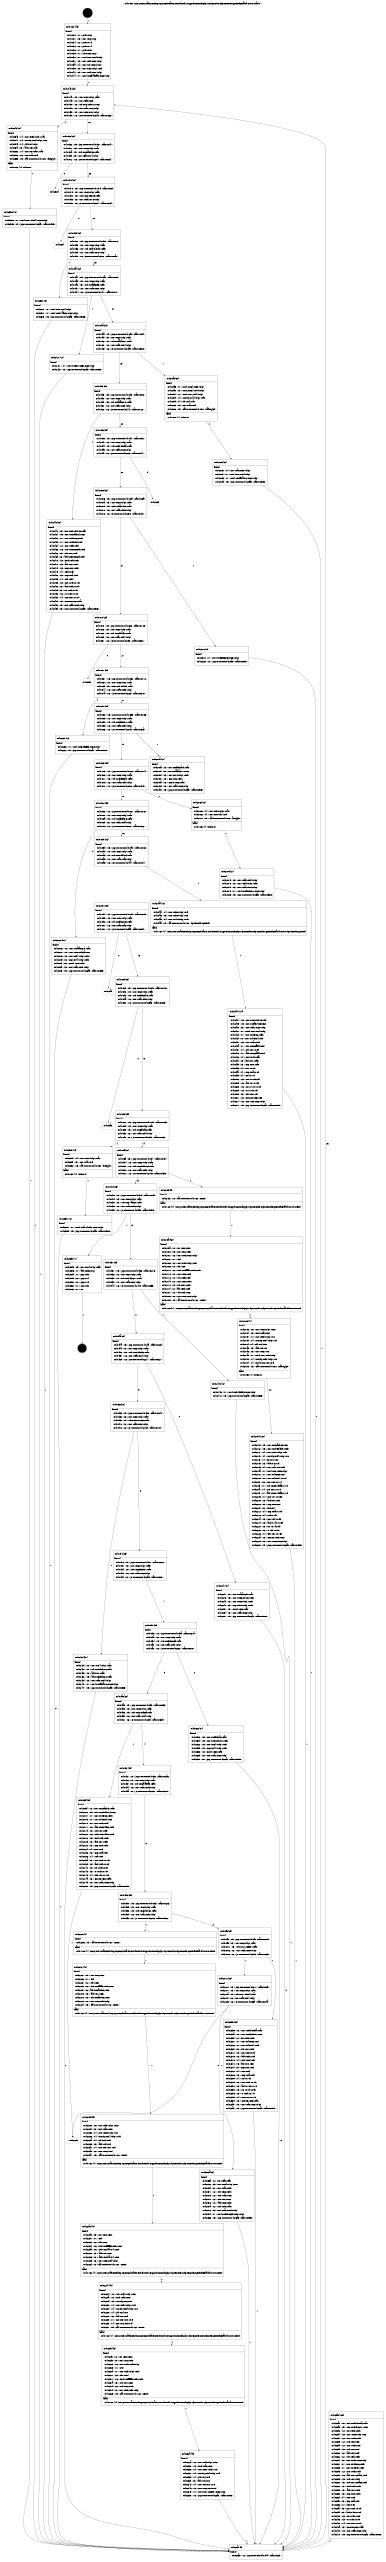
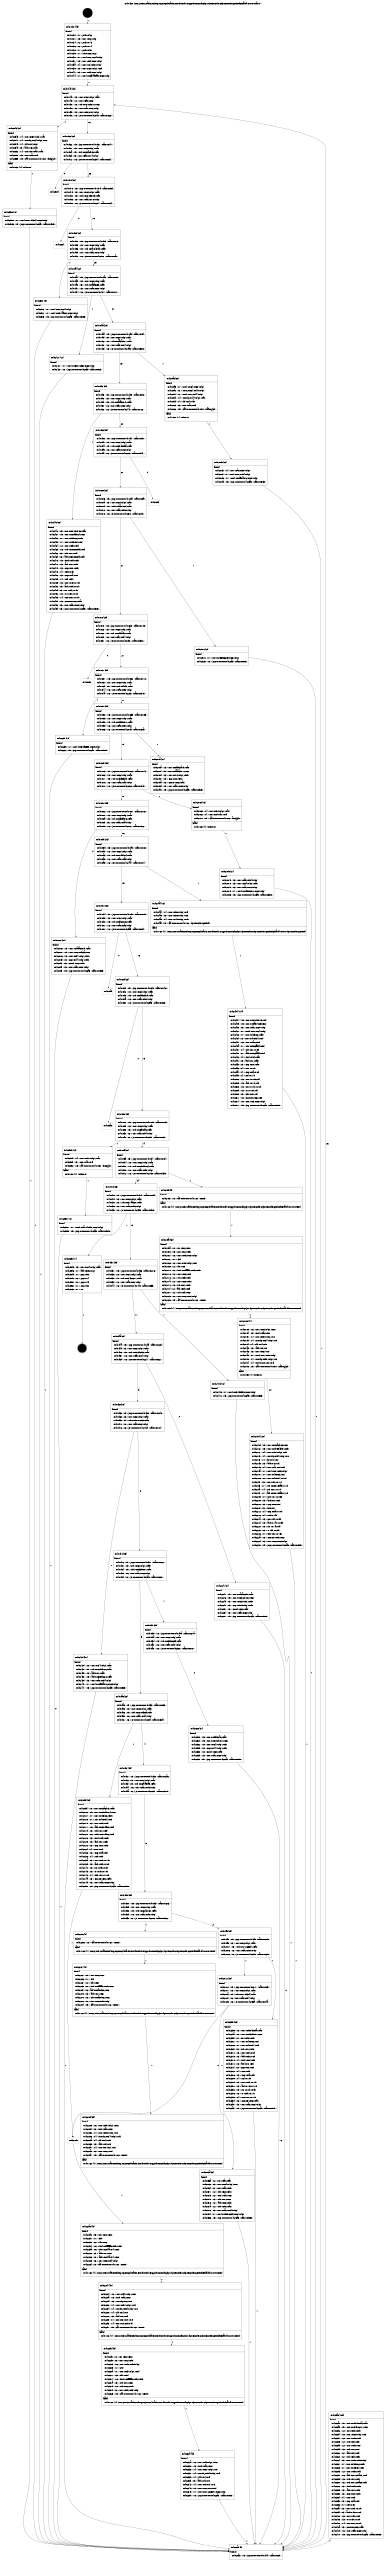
none -> (122, 884)
(156, 1672) -> (140, 1637)
(152, 2195) -> (92, 2187)
